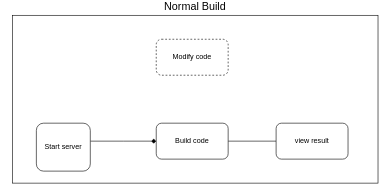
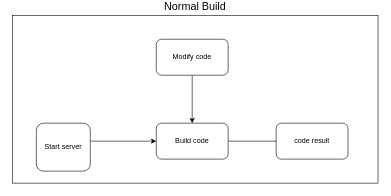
(192, 57) -> (192, 57)
none -> (192, 117)
(150, 141) -> (150, 141)
(312, 141) -> (312, 141)
